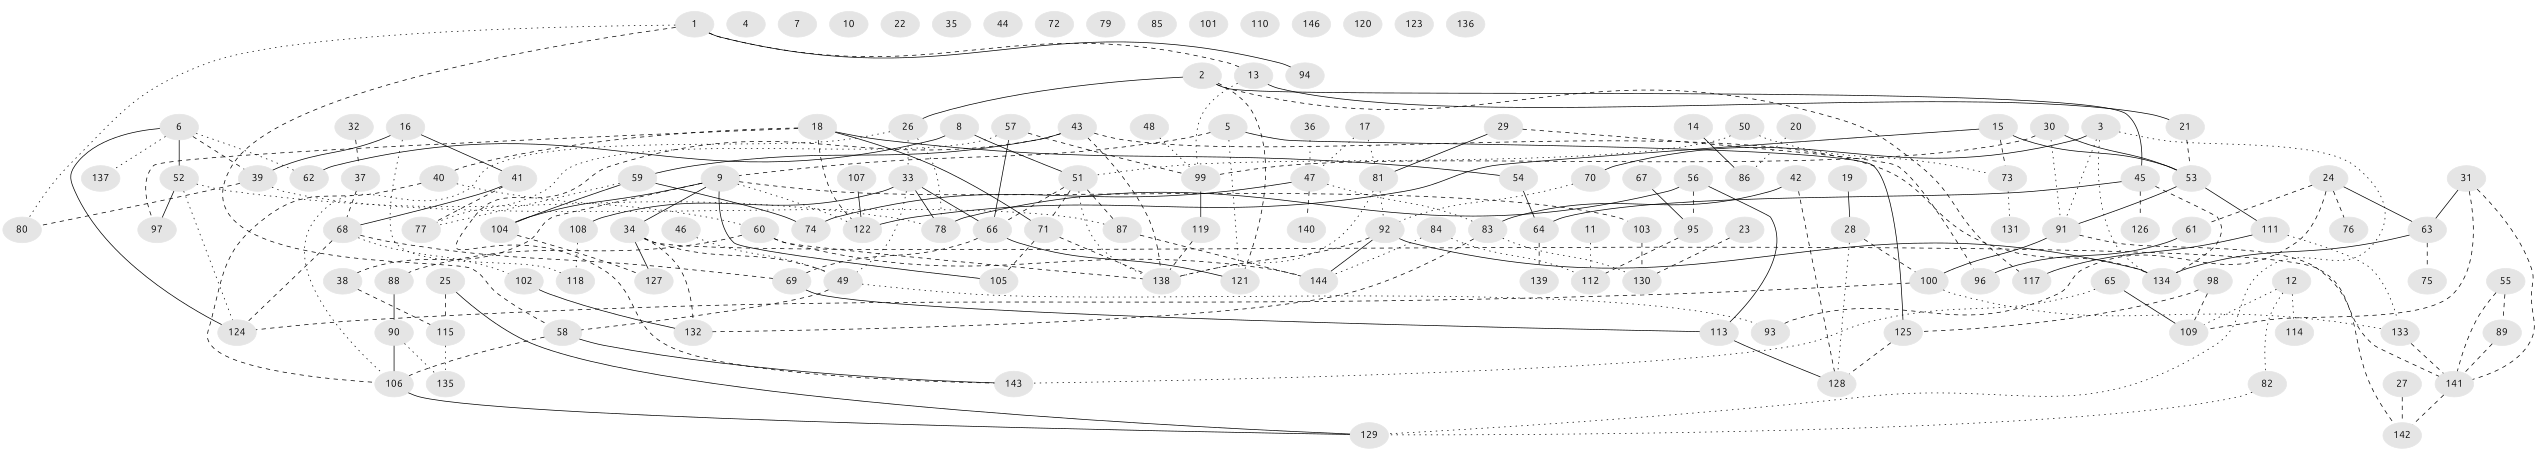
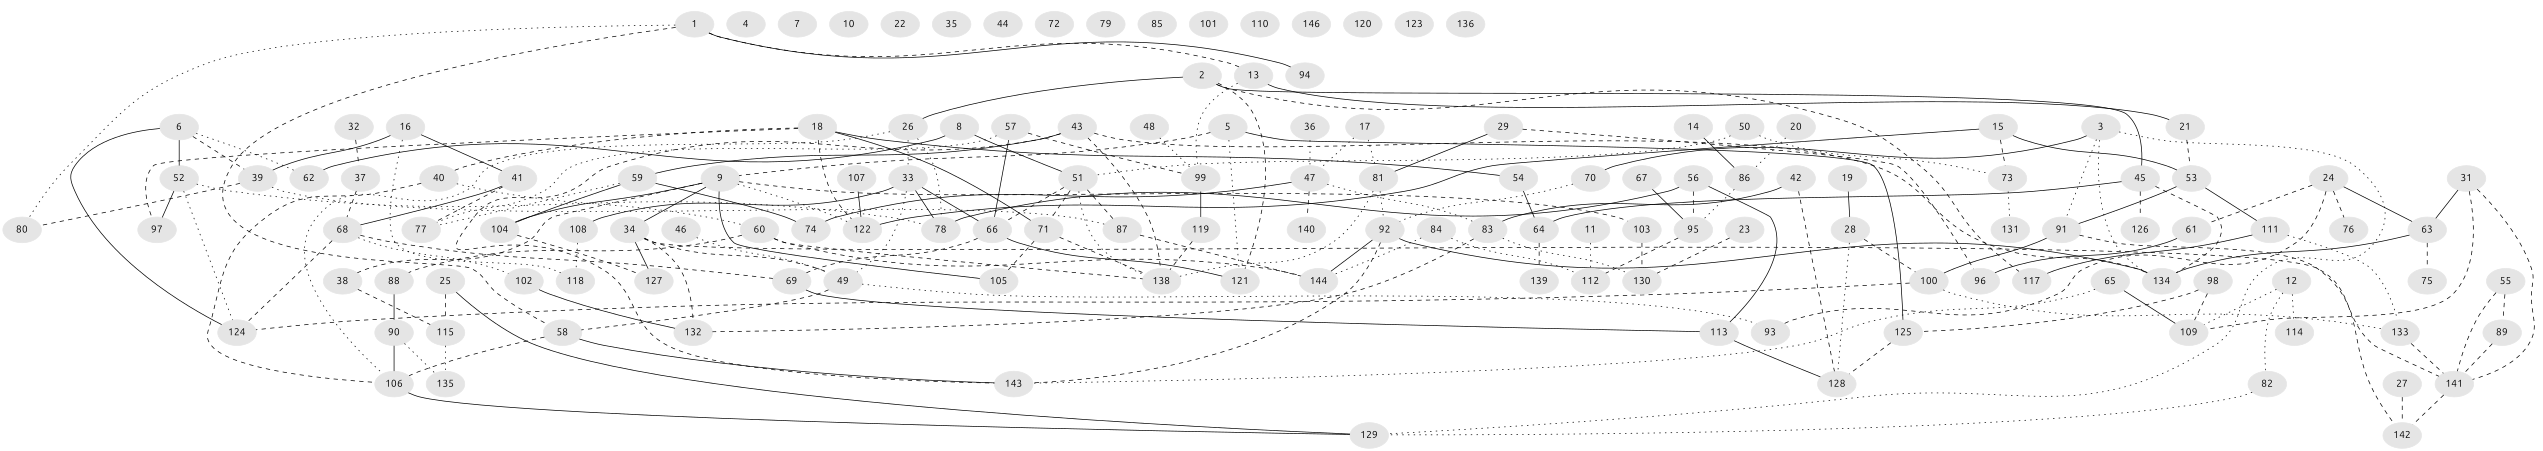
(2050, 127) -> none
(101, 178) -> none
none -> (1717, 206)
(1275, 259) -> (1225, 351)
